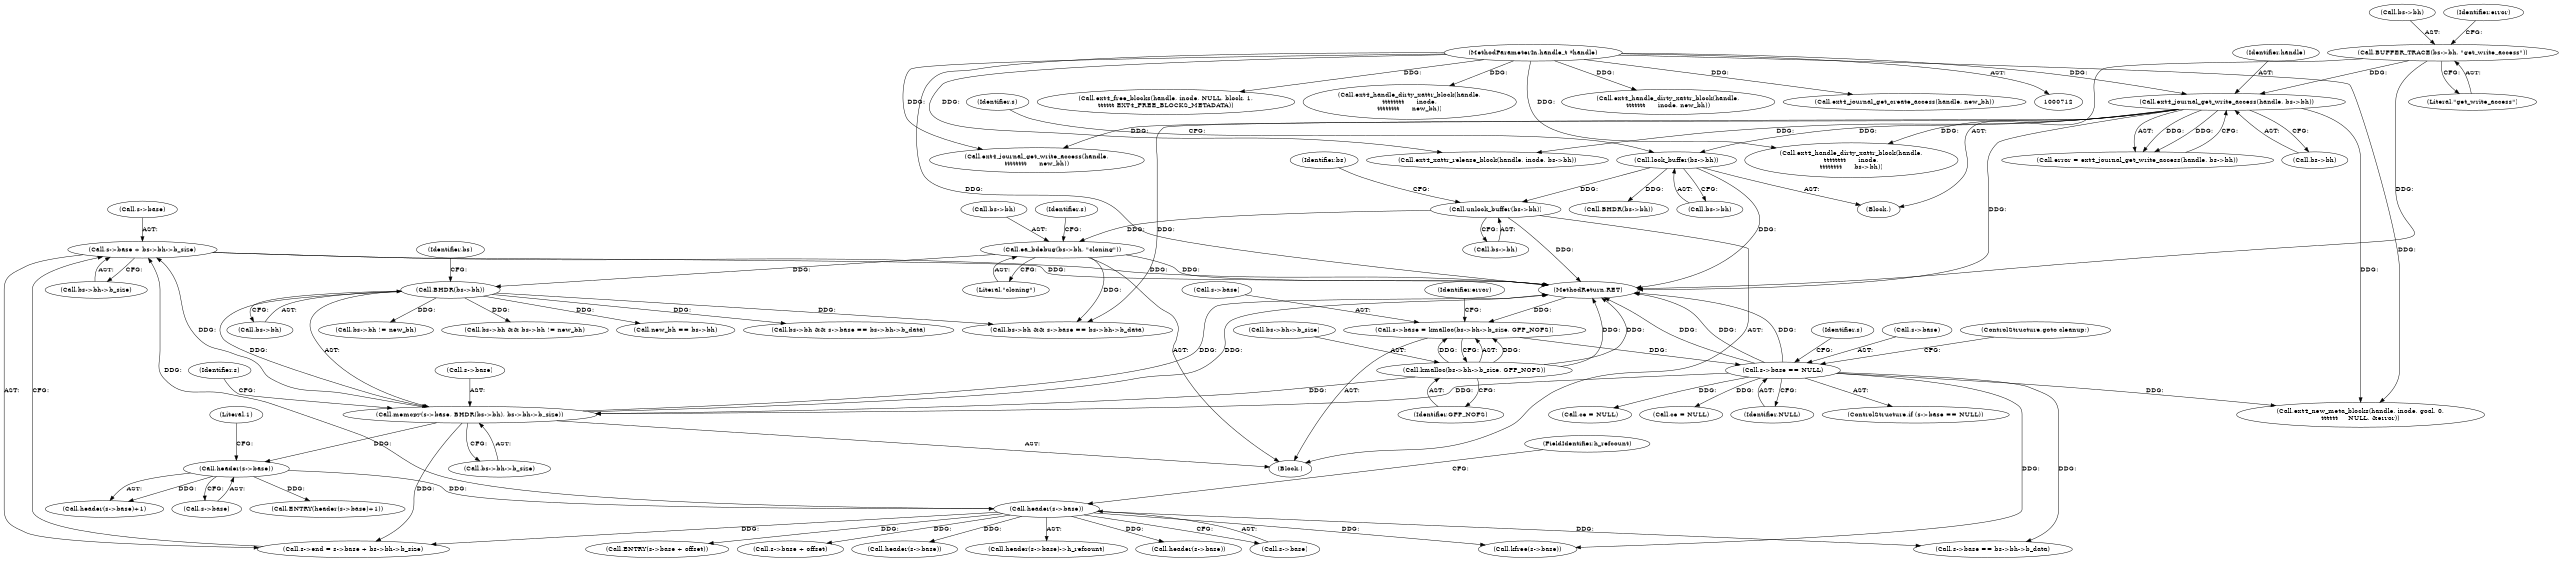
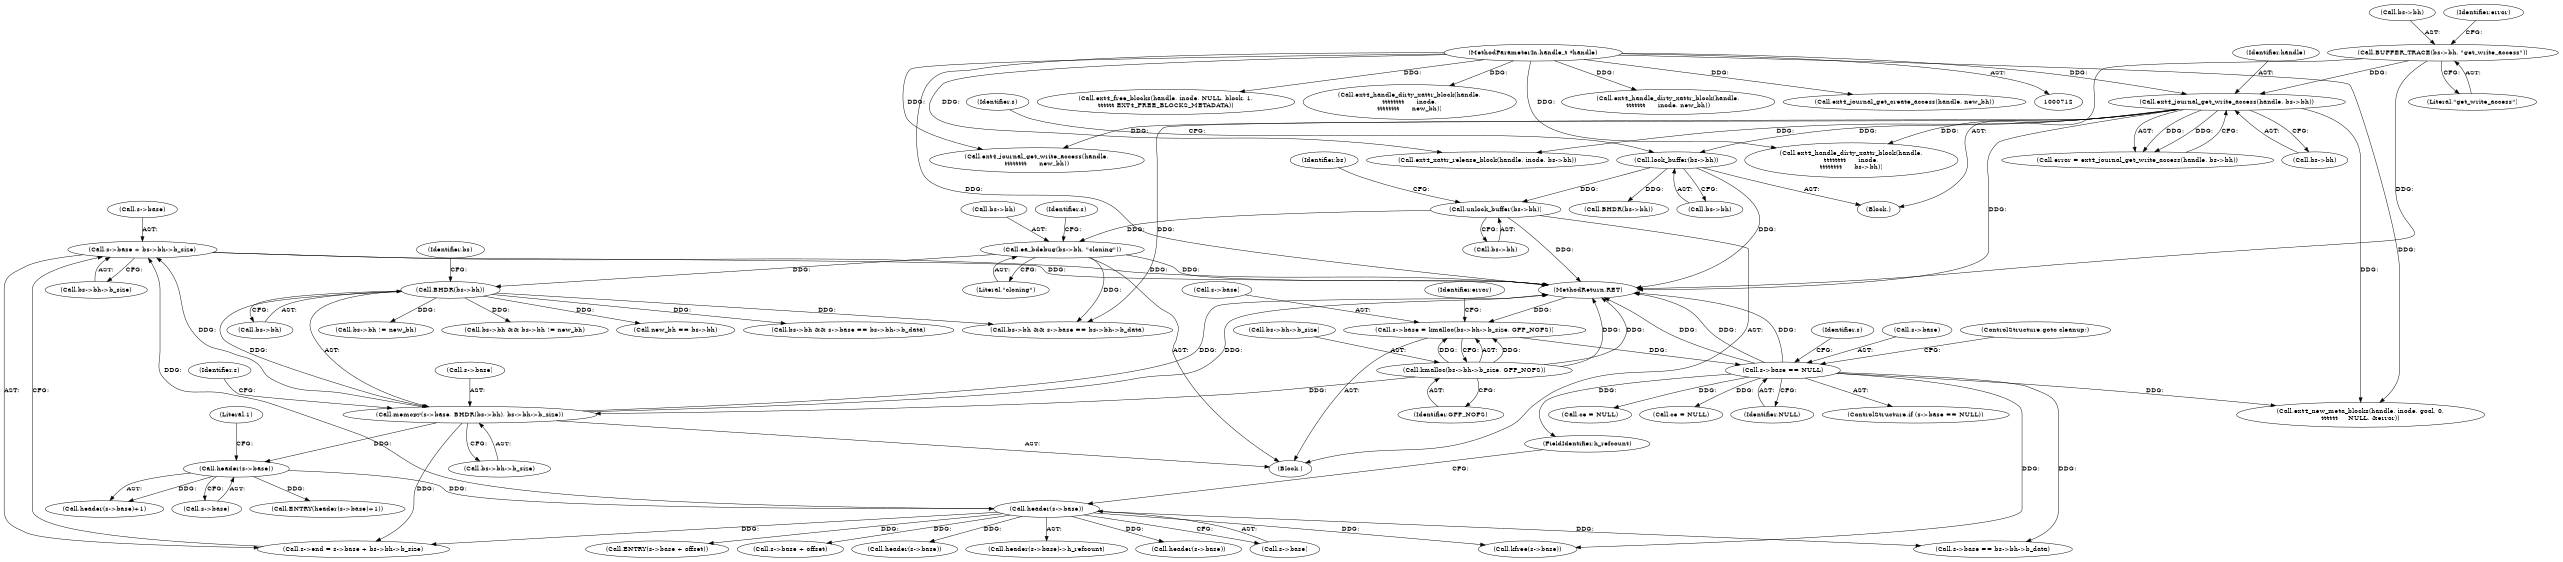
(1166, 407) -> (1618, 385)
